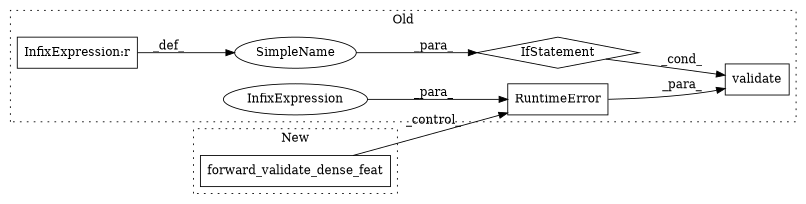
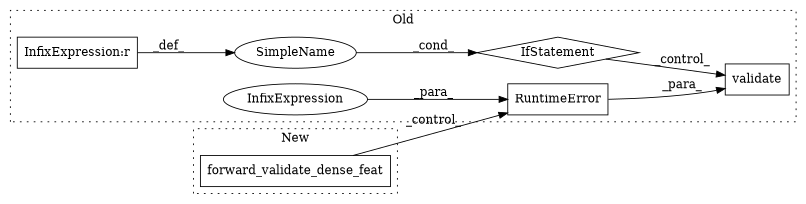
(434, 46) -> (434, 46)
(682, 60) -> (682, 60)
